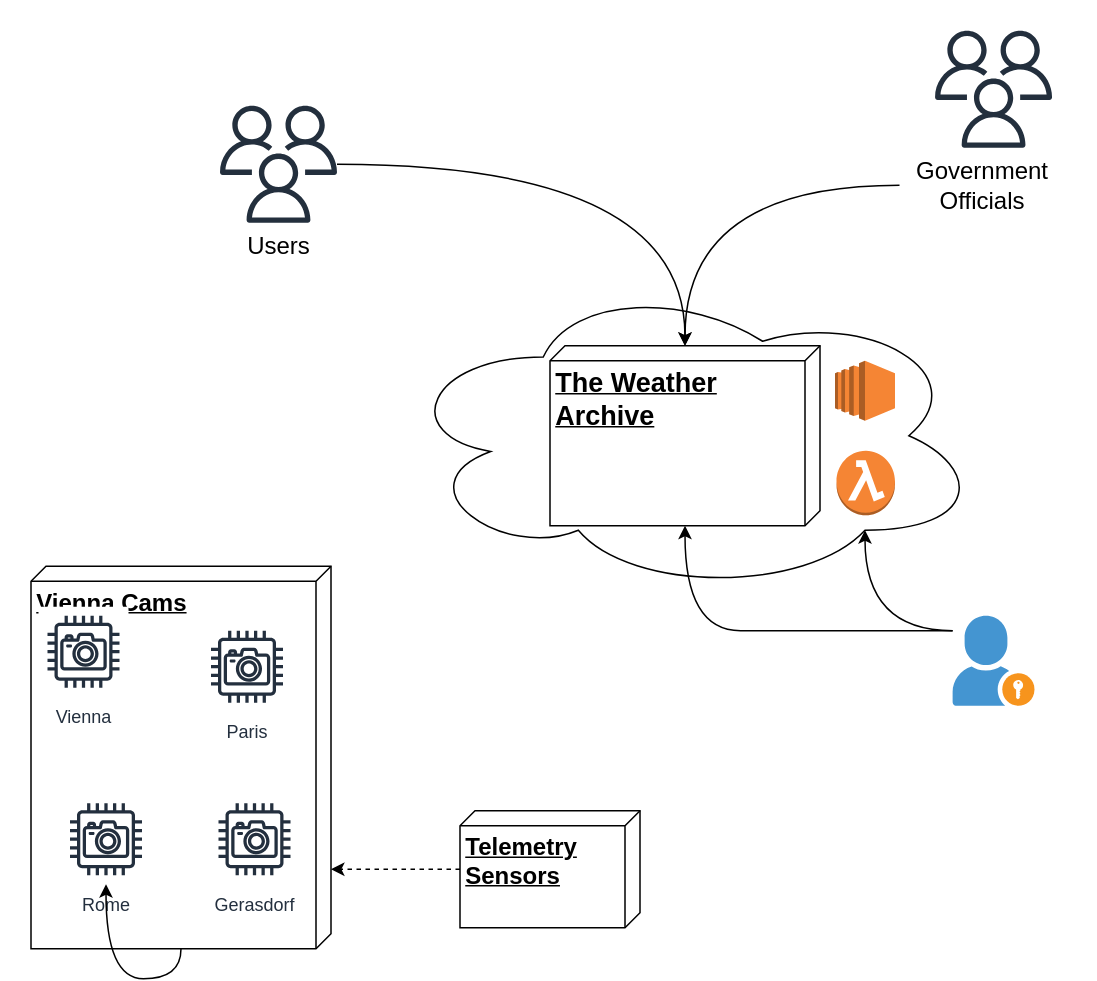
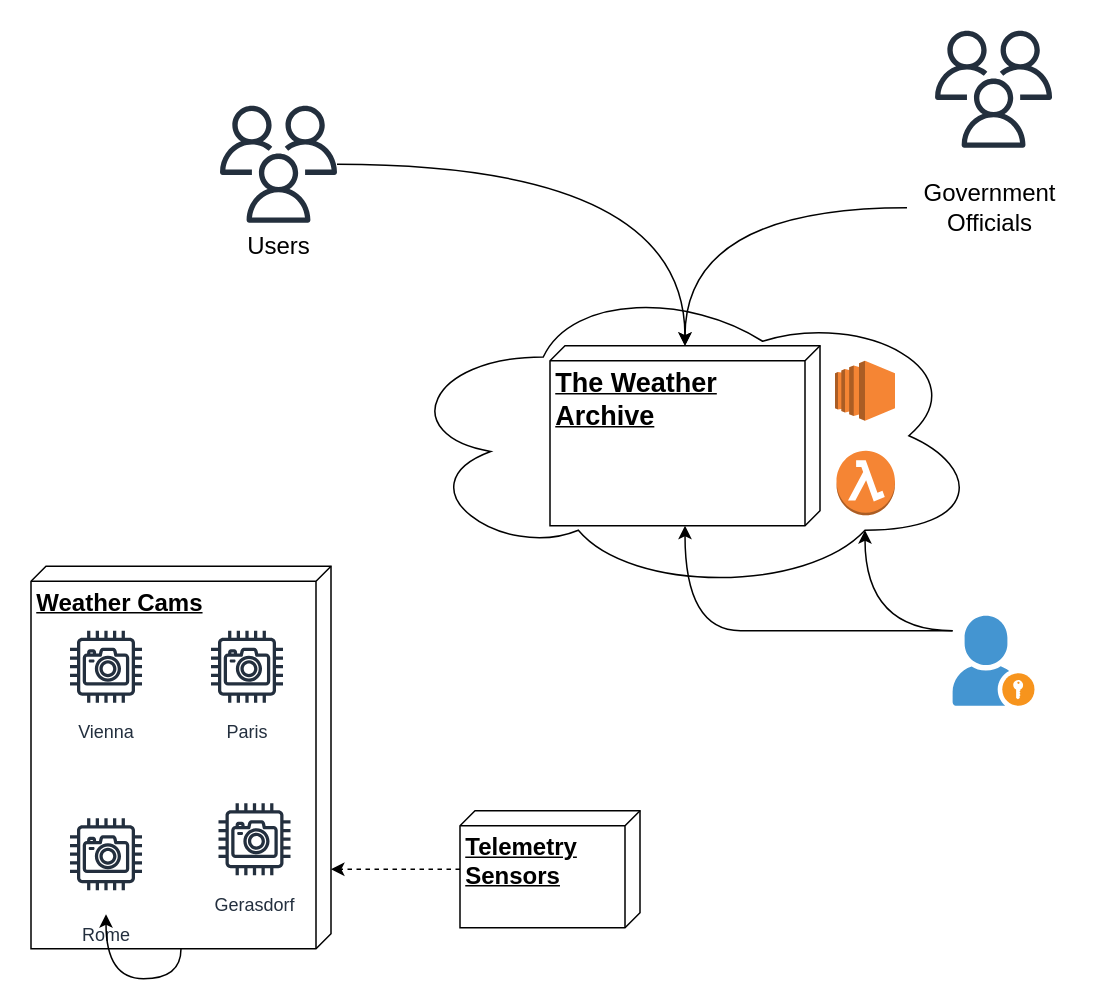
(982, 185) -> (989, 208)
(88, 600) -> (95, 600)
(83, 652) -> (106, 667)
(106, 839) -> (106, 854)
